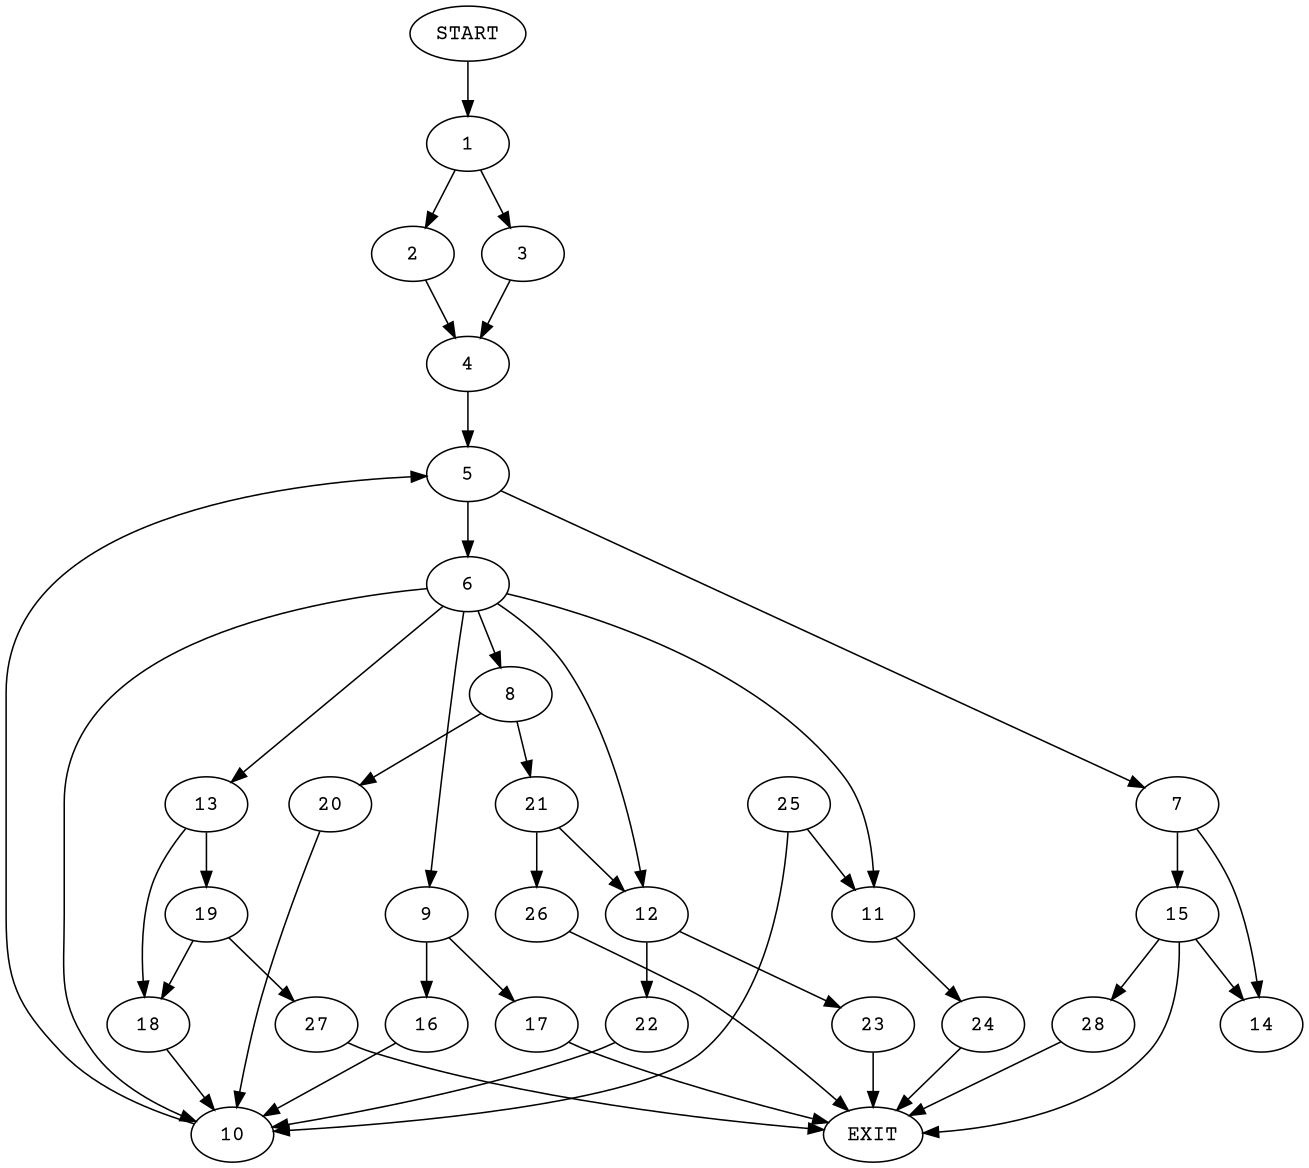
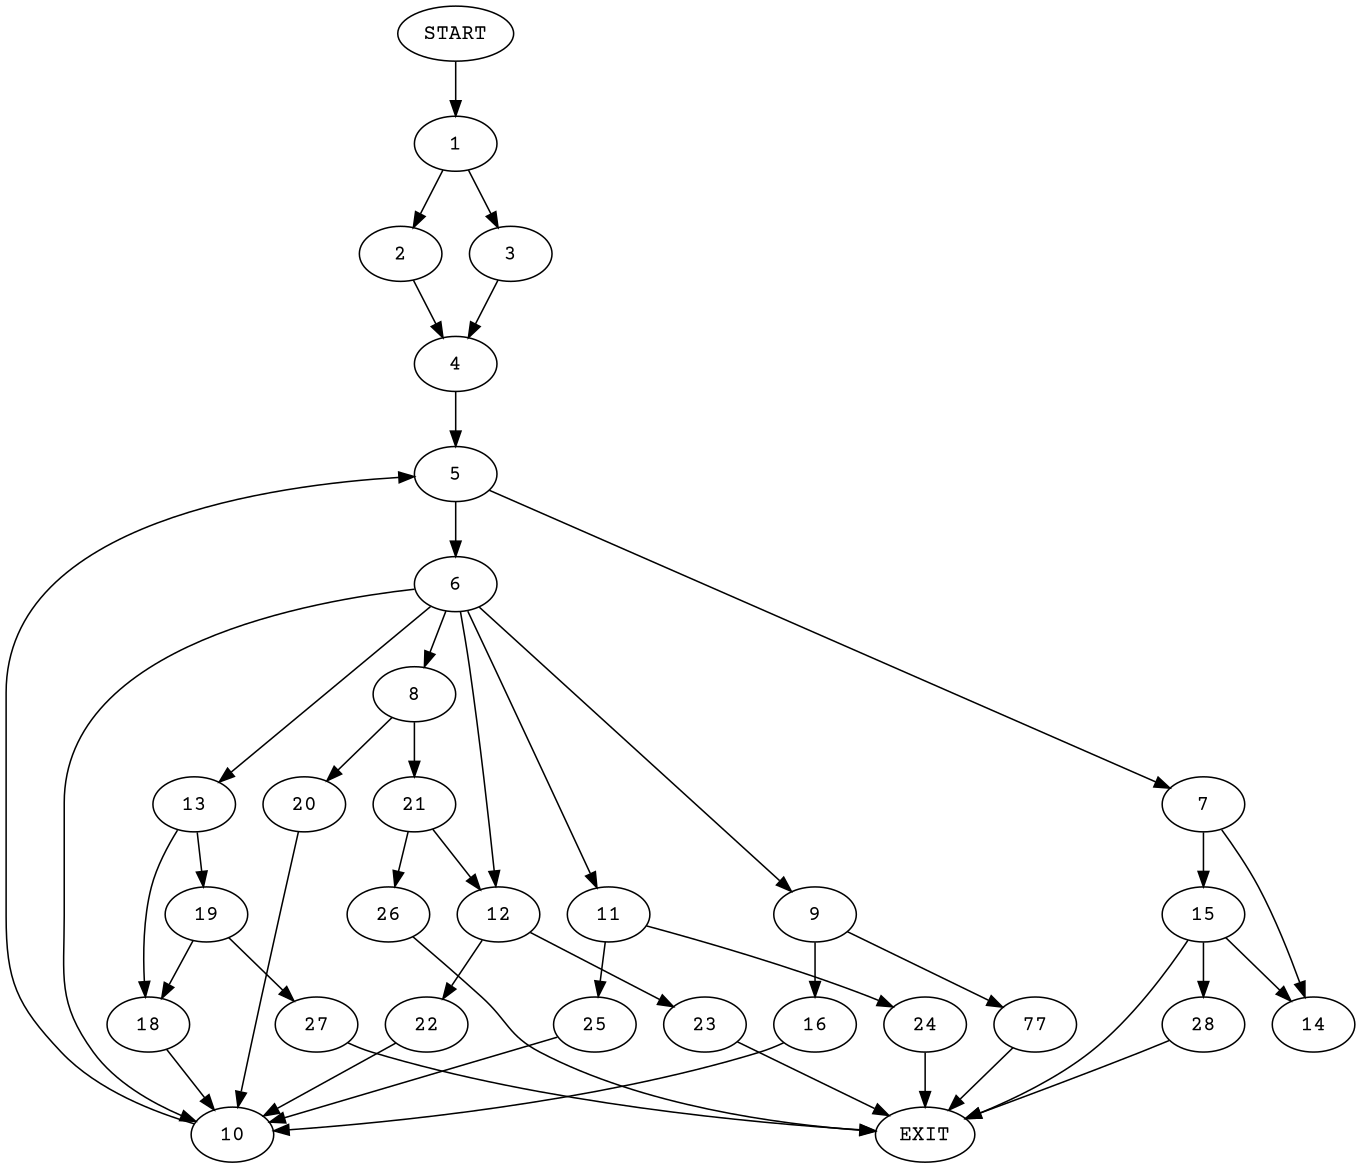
(826, 853) -> (603, 960)
(537, 1025) -> (1035, 1025)
